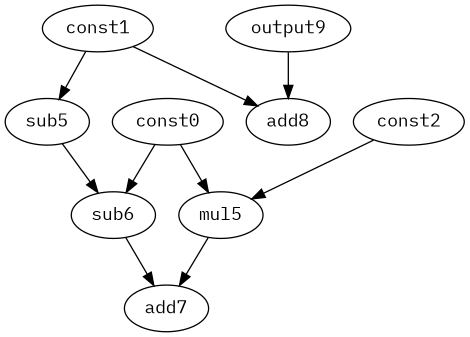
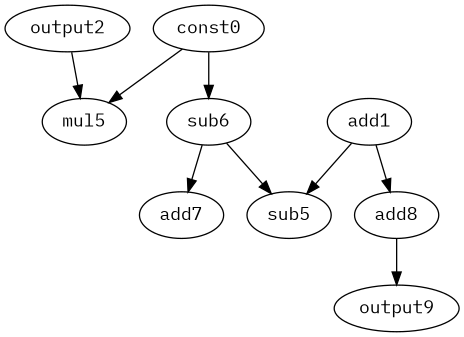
(98, 29) -> (369, 122)
(288, 69) -> (397, 255)
(409, 122) -> (68, 29)
(76, 163) -> (245, 164)
(197, 256) -> none
